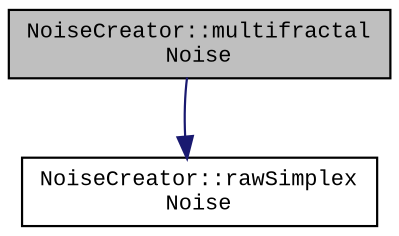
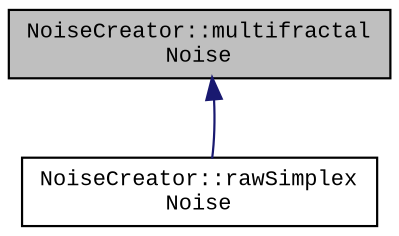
(185, 107) -> (214, 129)
